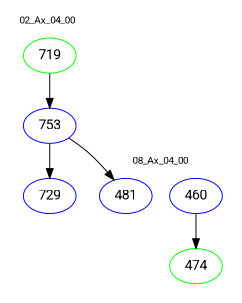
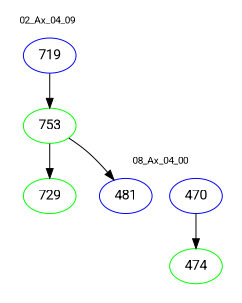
(48, 21) -> (48, 21)
(50, 56) -> (50, 56)
(50, 126) -> (50, 126)
(50, 196) -> (50, 196)
(196, 196) -> (196, 196)
